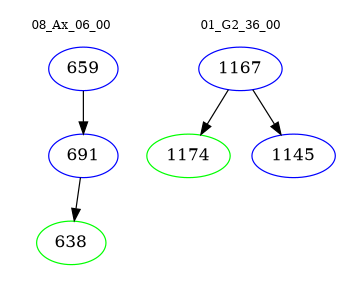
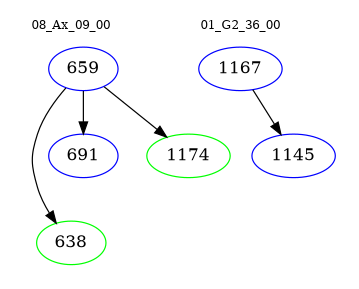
(71, 26) -> (71, 26)
(218, 107) -> (120, 100)
(78, 193) -> (34, 148)
